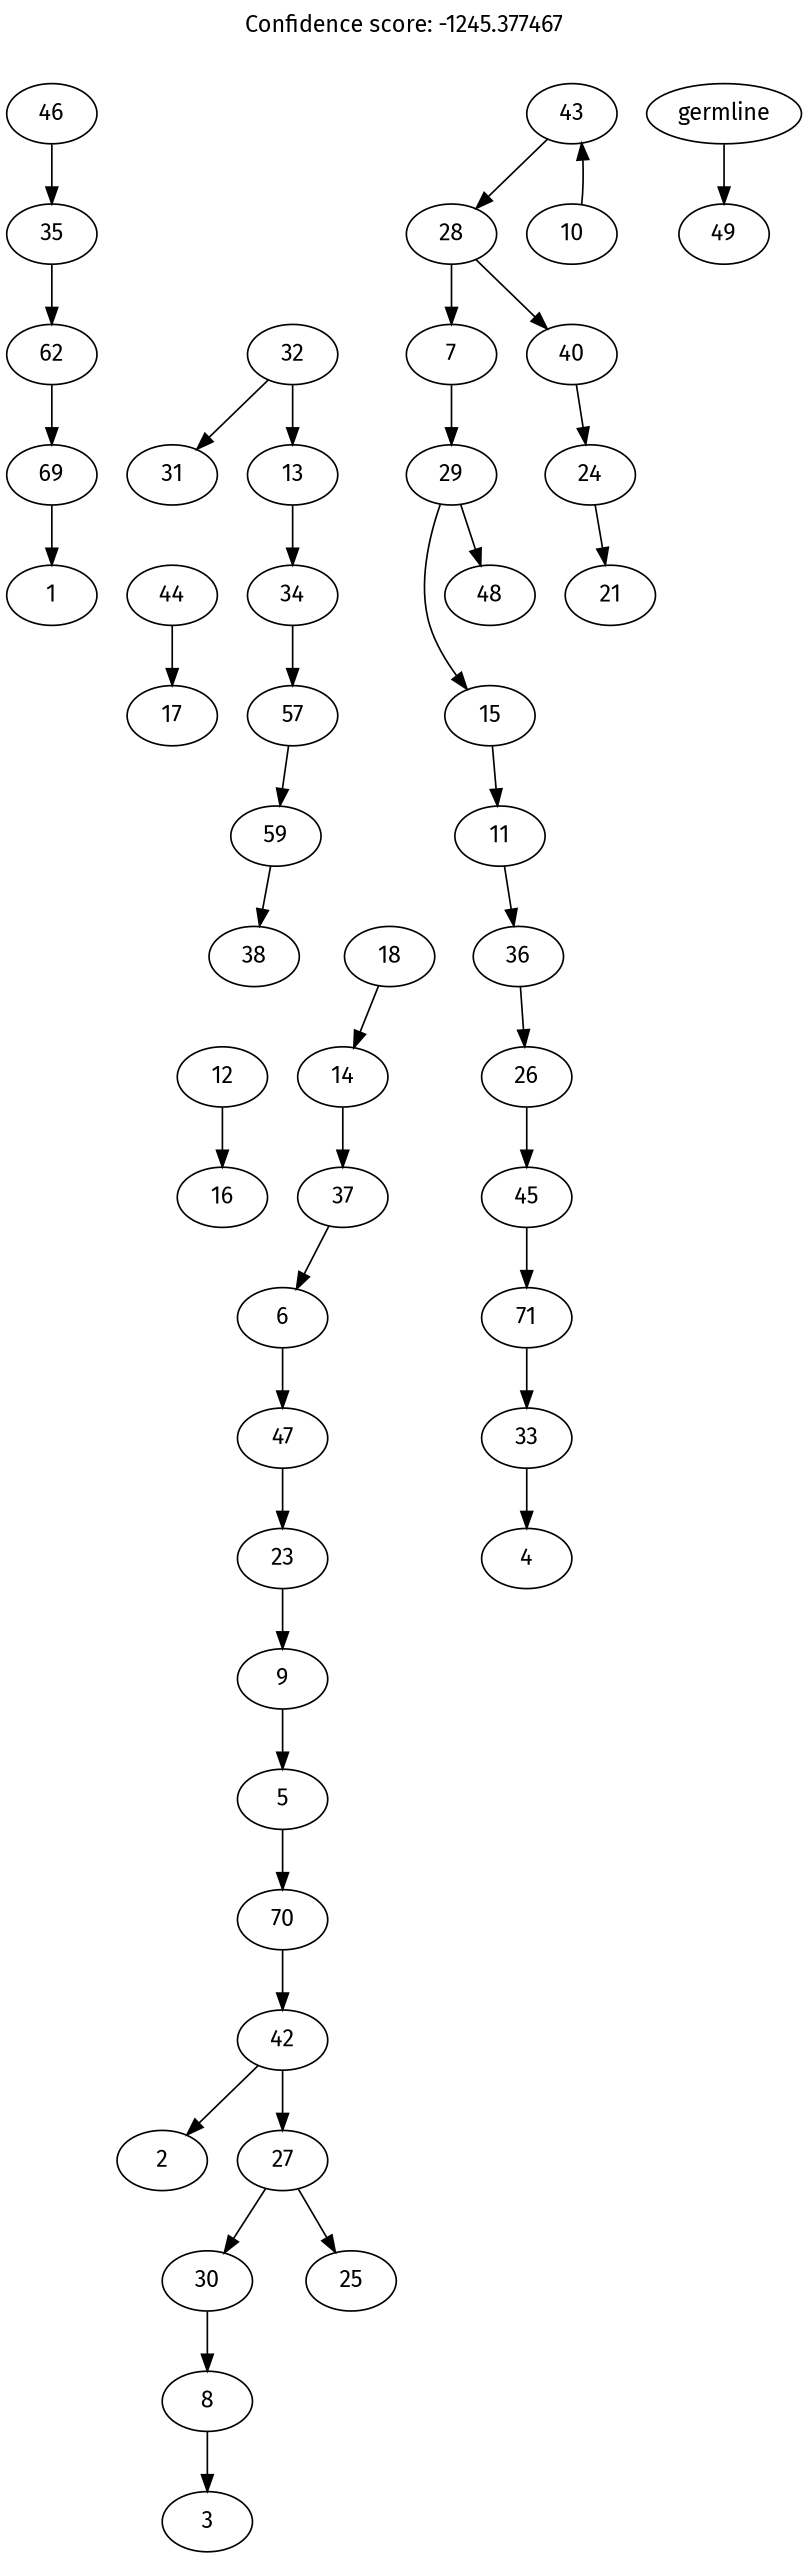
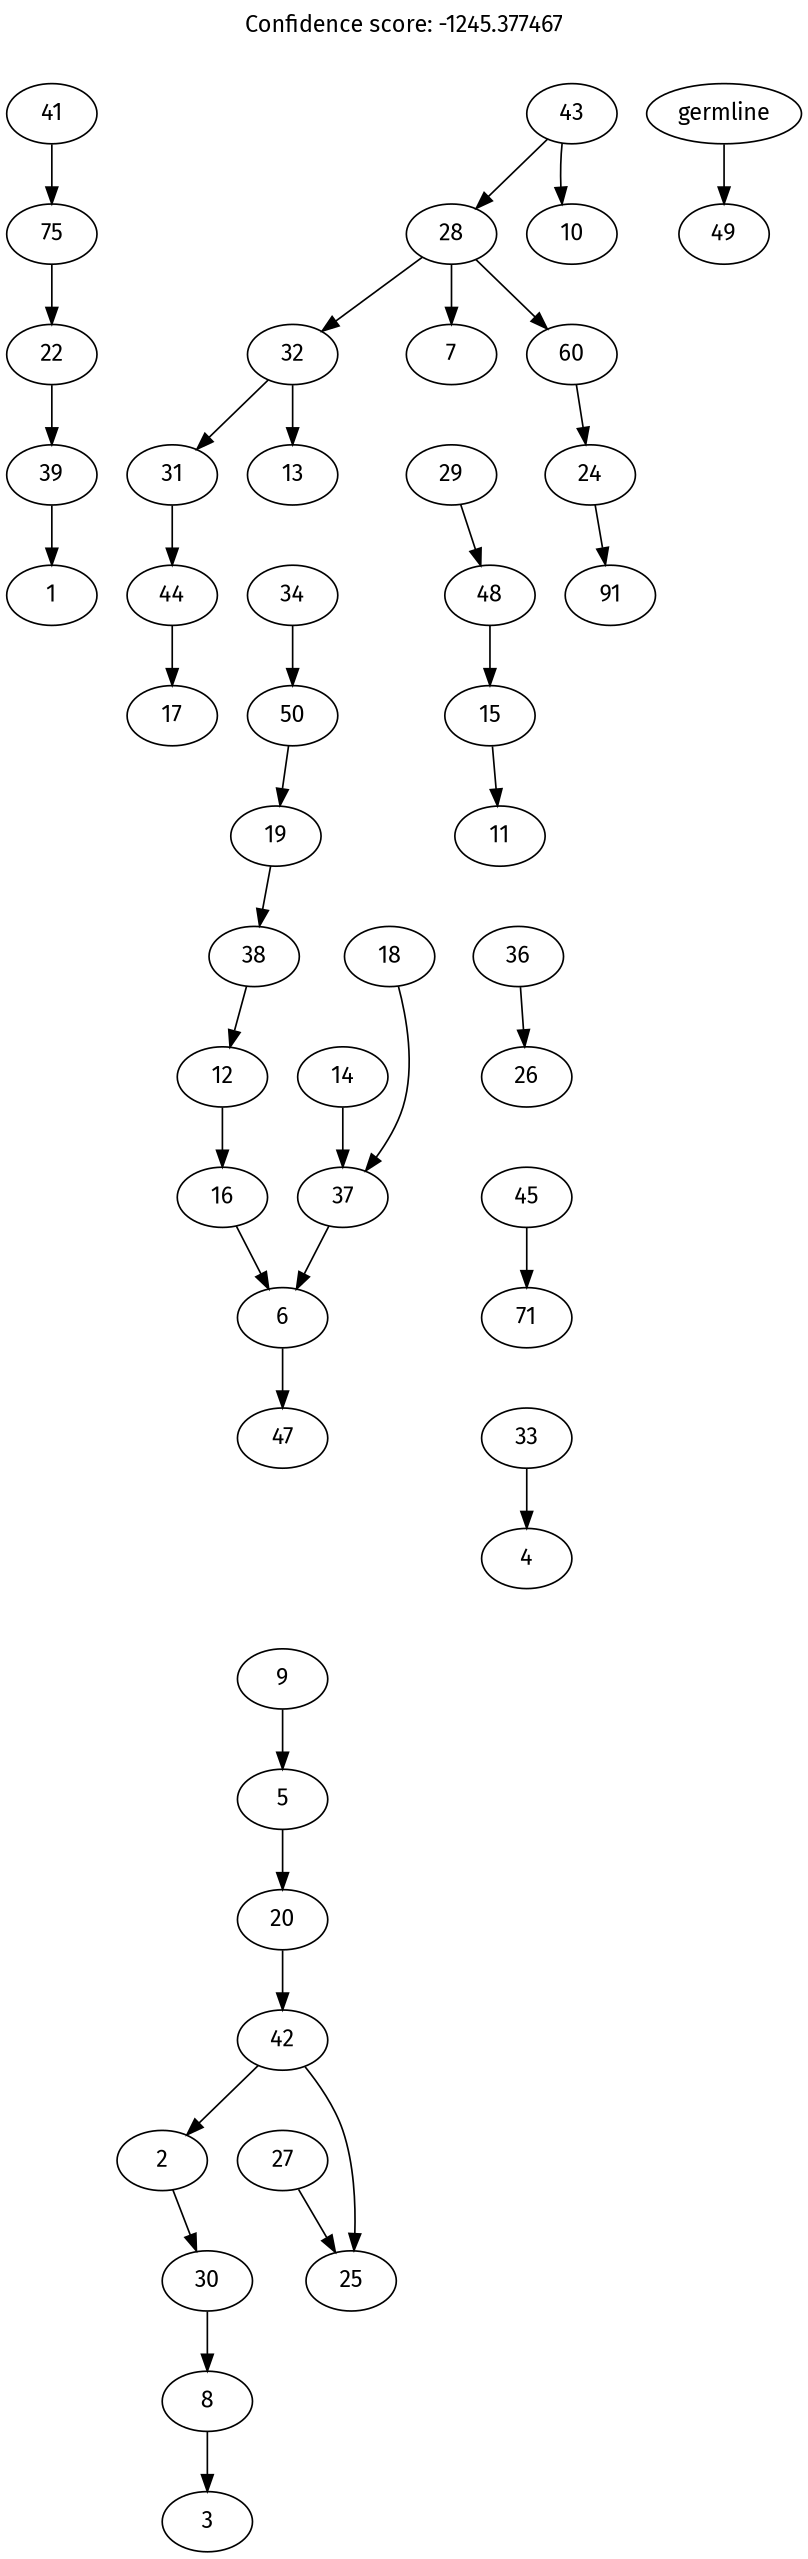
(52, 114) -> (52, 114)
(583, 182) -> (561, 165)
(52, 234) -> (52, 234)
none -> (379, 289)
(52, 355) -> (52, 355)
(572, 355) -> (572, 355)
(452, 407) -> none
(52, 475) -> (52, 475)
none -> (172, 527)
(293, 527) -> none
(425, 593) -> (490, 647)
(610, 595) -> (610, 595)
(293, 716) -> (293, 716)
(276, 836) -> (276, 836)
(508, 888) -> none
none -> (241, 1009)
(369, 1009) -> (409, 1075)
(527, 1129) -> none
none -> (249, 1250)
(527, 1370) -> none
(283, 1559) -> none
(283, 1920) -> (283, 1920)
(283, 2092) -> (347, 2145)
(250, 2214) -> (182, 2213)
